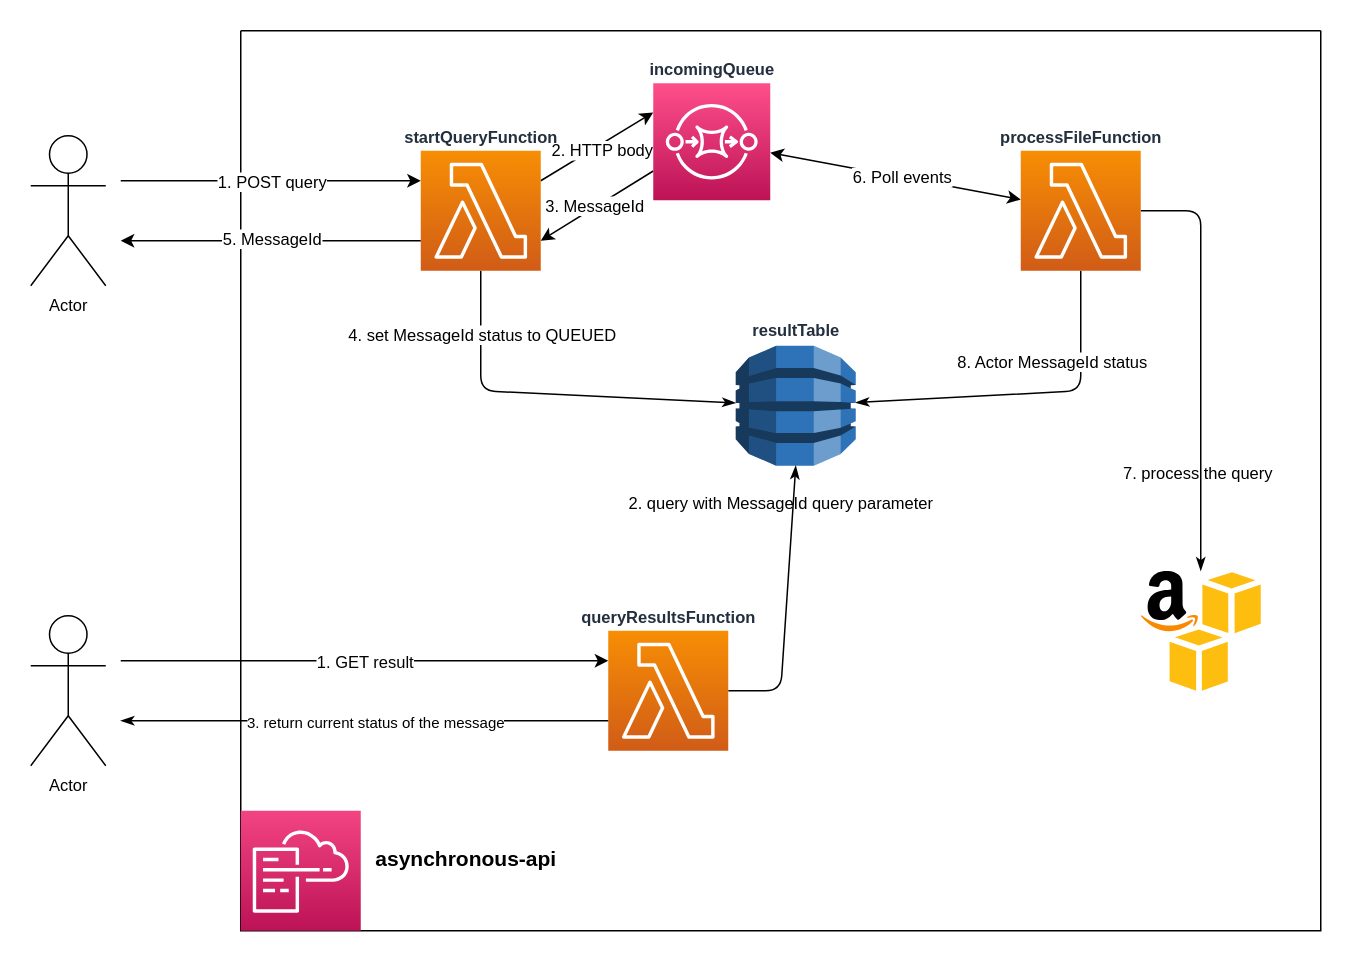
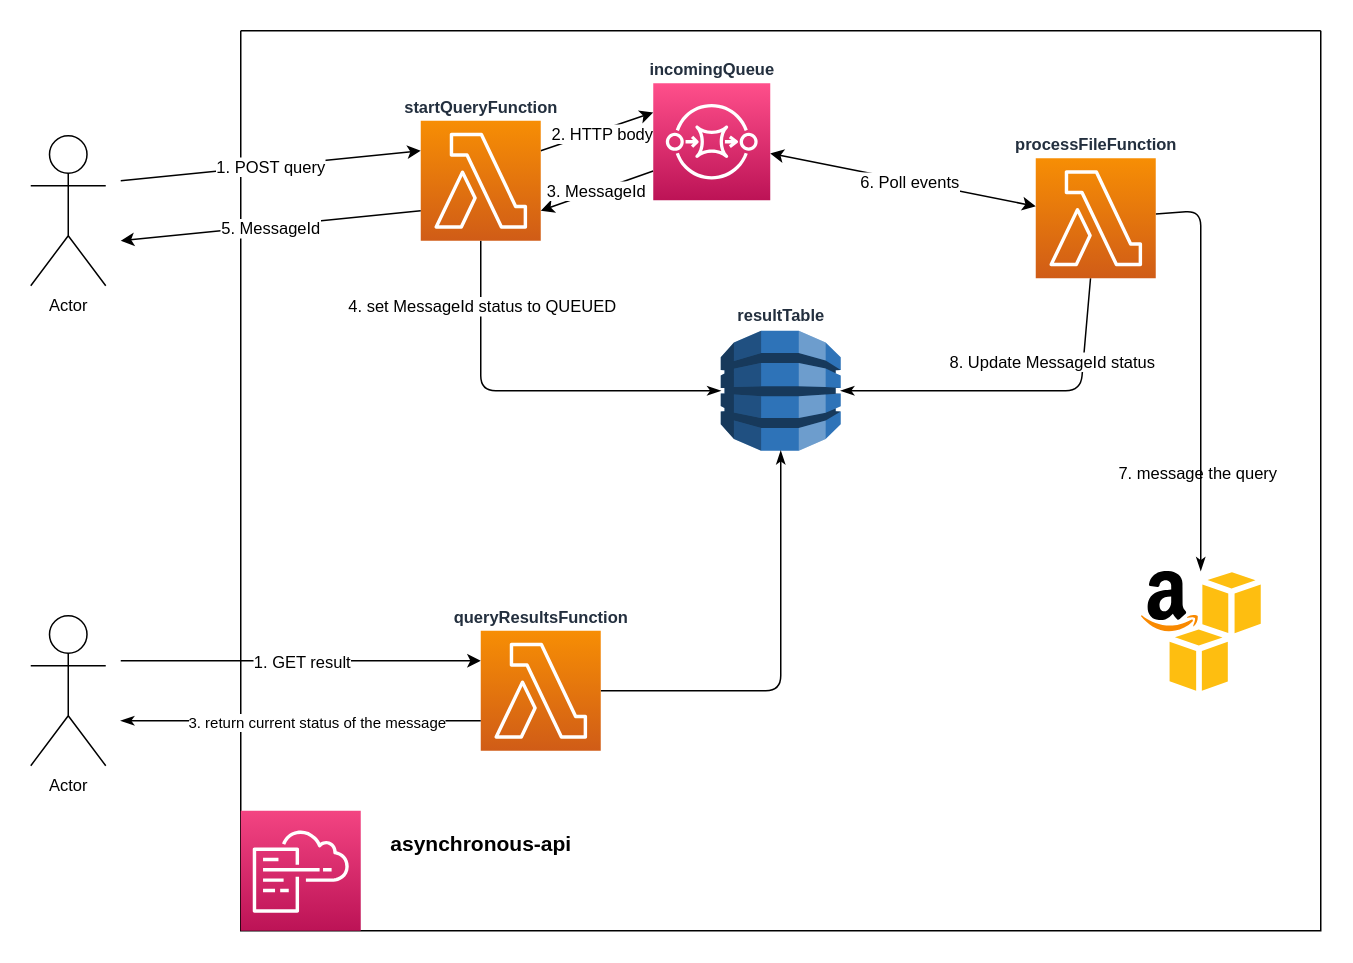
(481, 211) -> (481, 181)
(1081, 211) -> (1096, 218)
(1053, 362) -> (1053, 362)
(796, 406) -> (781, 391)
(1199, 473) -> (1199, 473)
(781, 503) -> none
(668, 691) -> (541, 691)
(466, 871) -> (481, 856)
